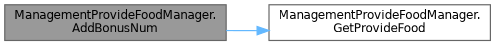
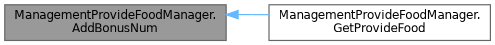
(242, 31) -> (254, 15)
